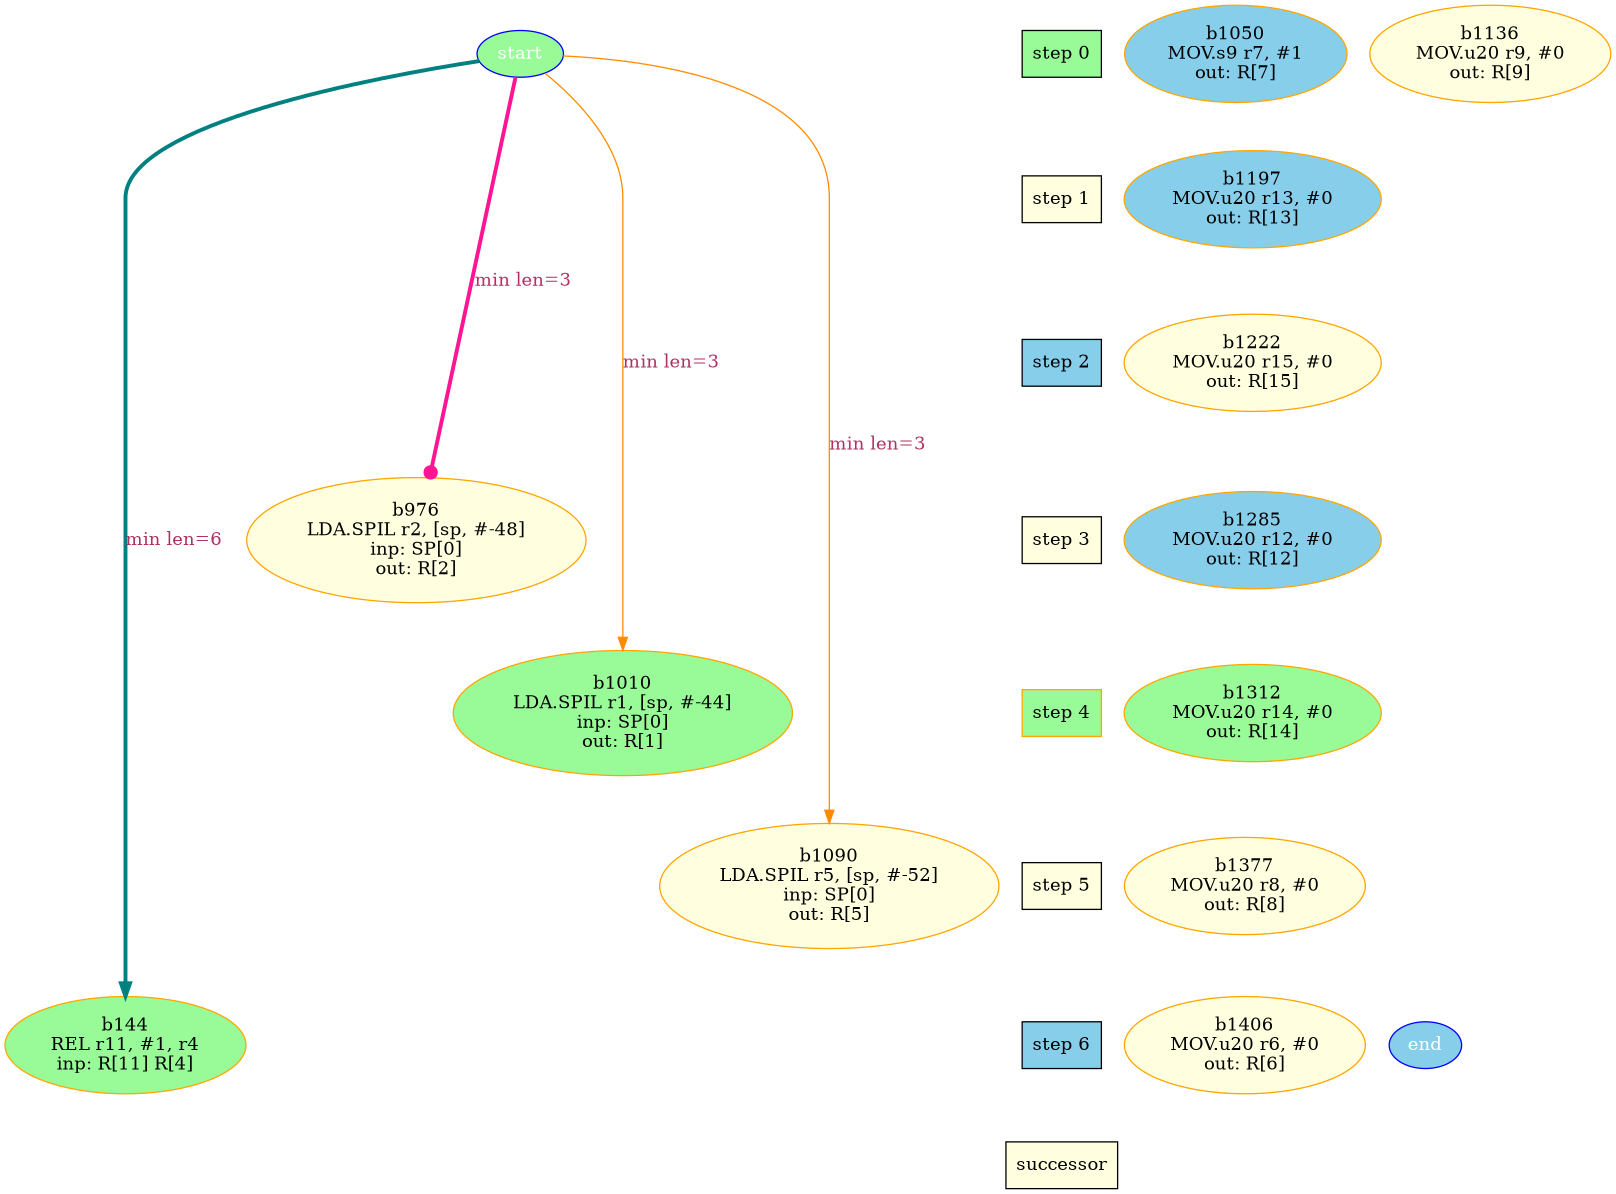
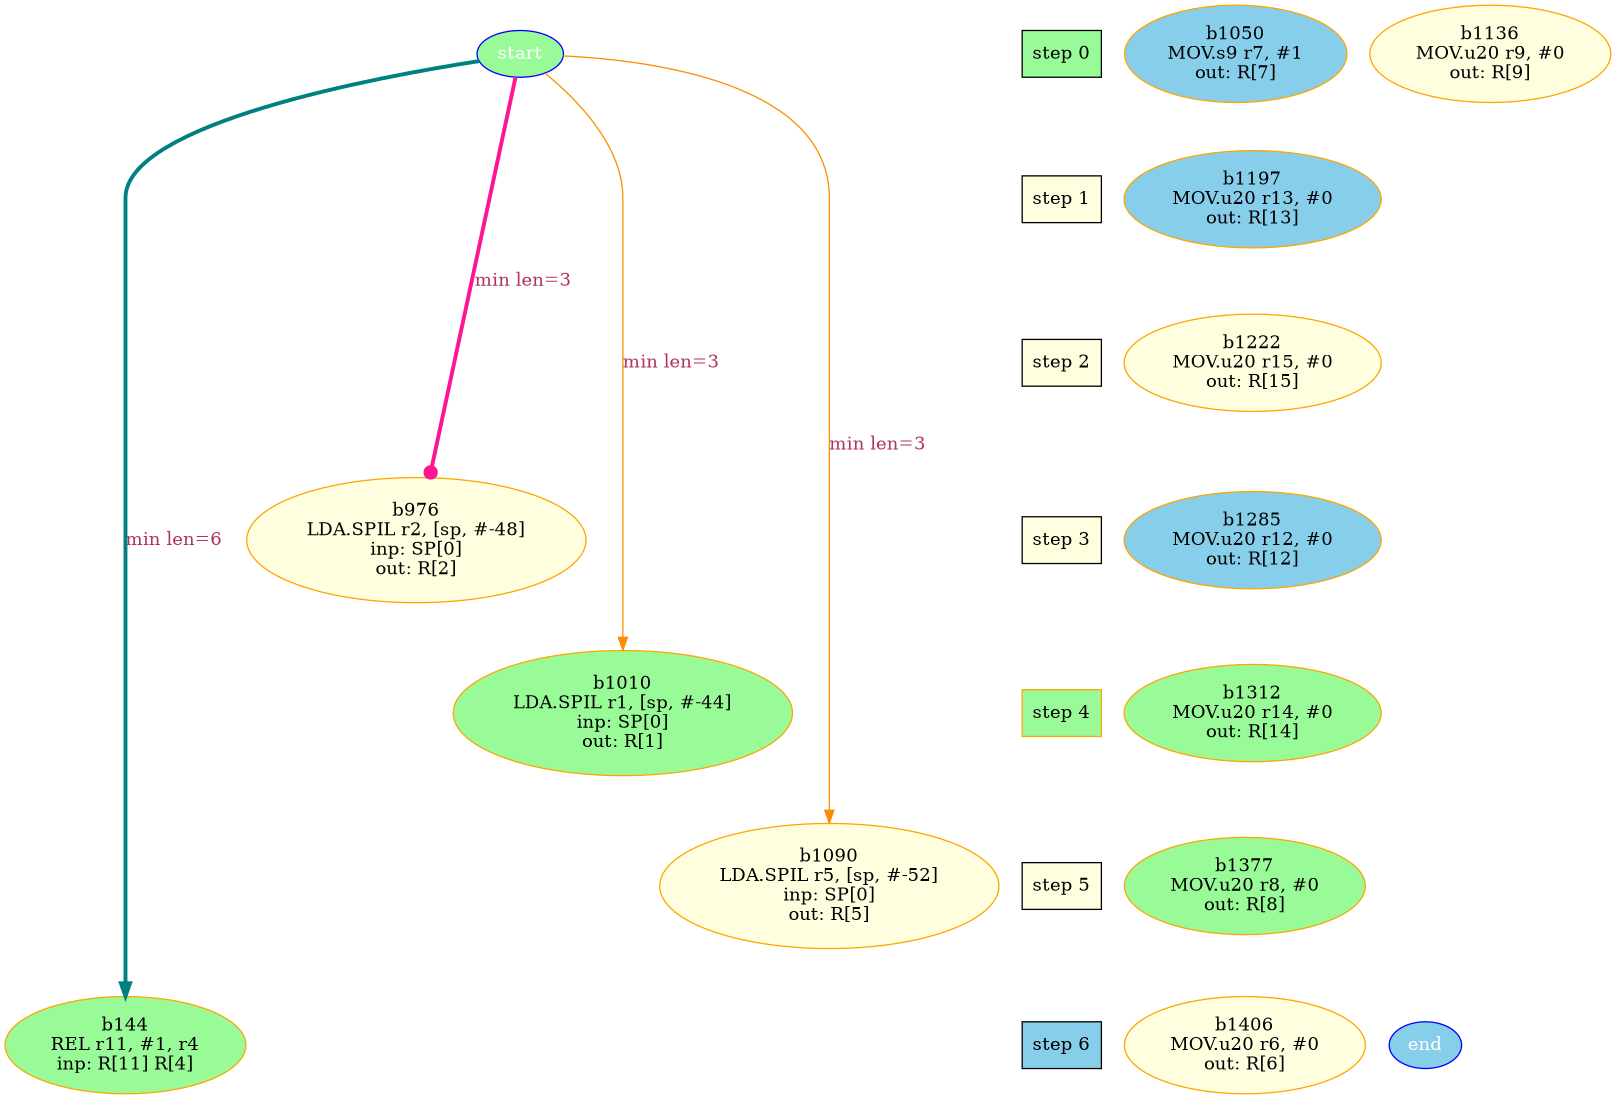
(1062, 363) -> (1062, 363)
(1245, 886) -> (1245, 886)
(1062, 1165) -> none
